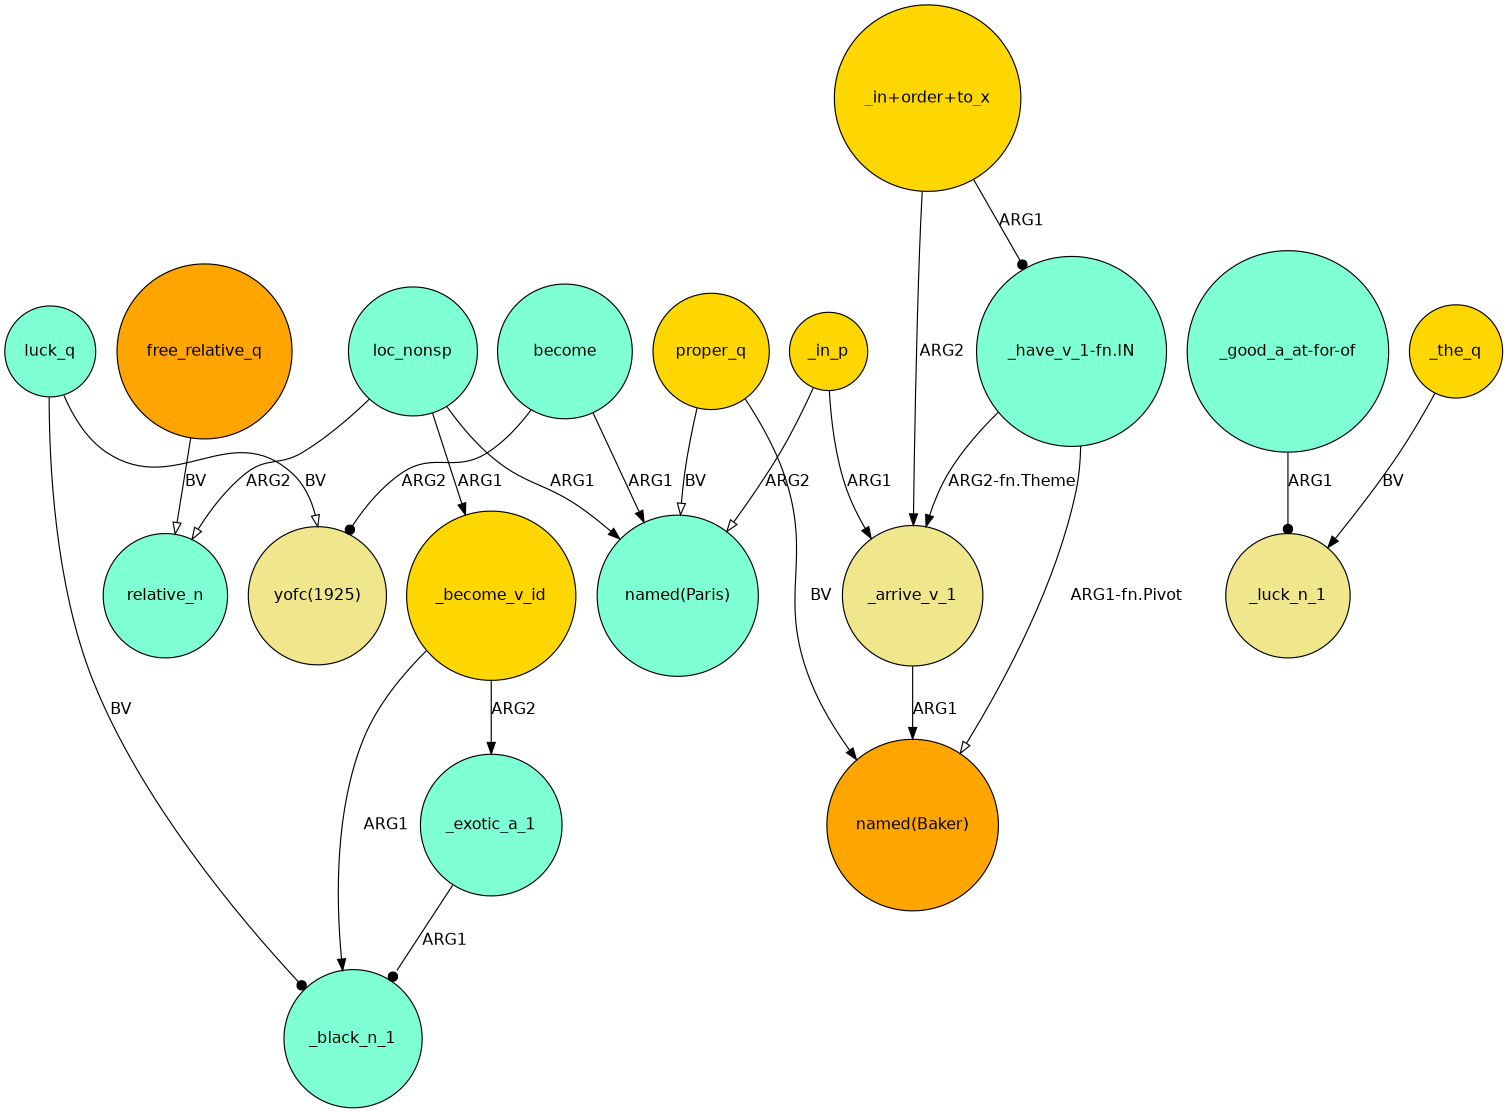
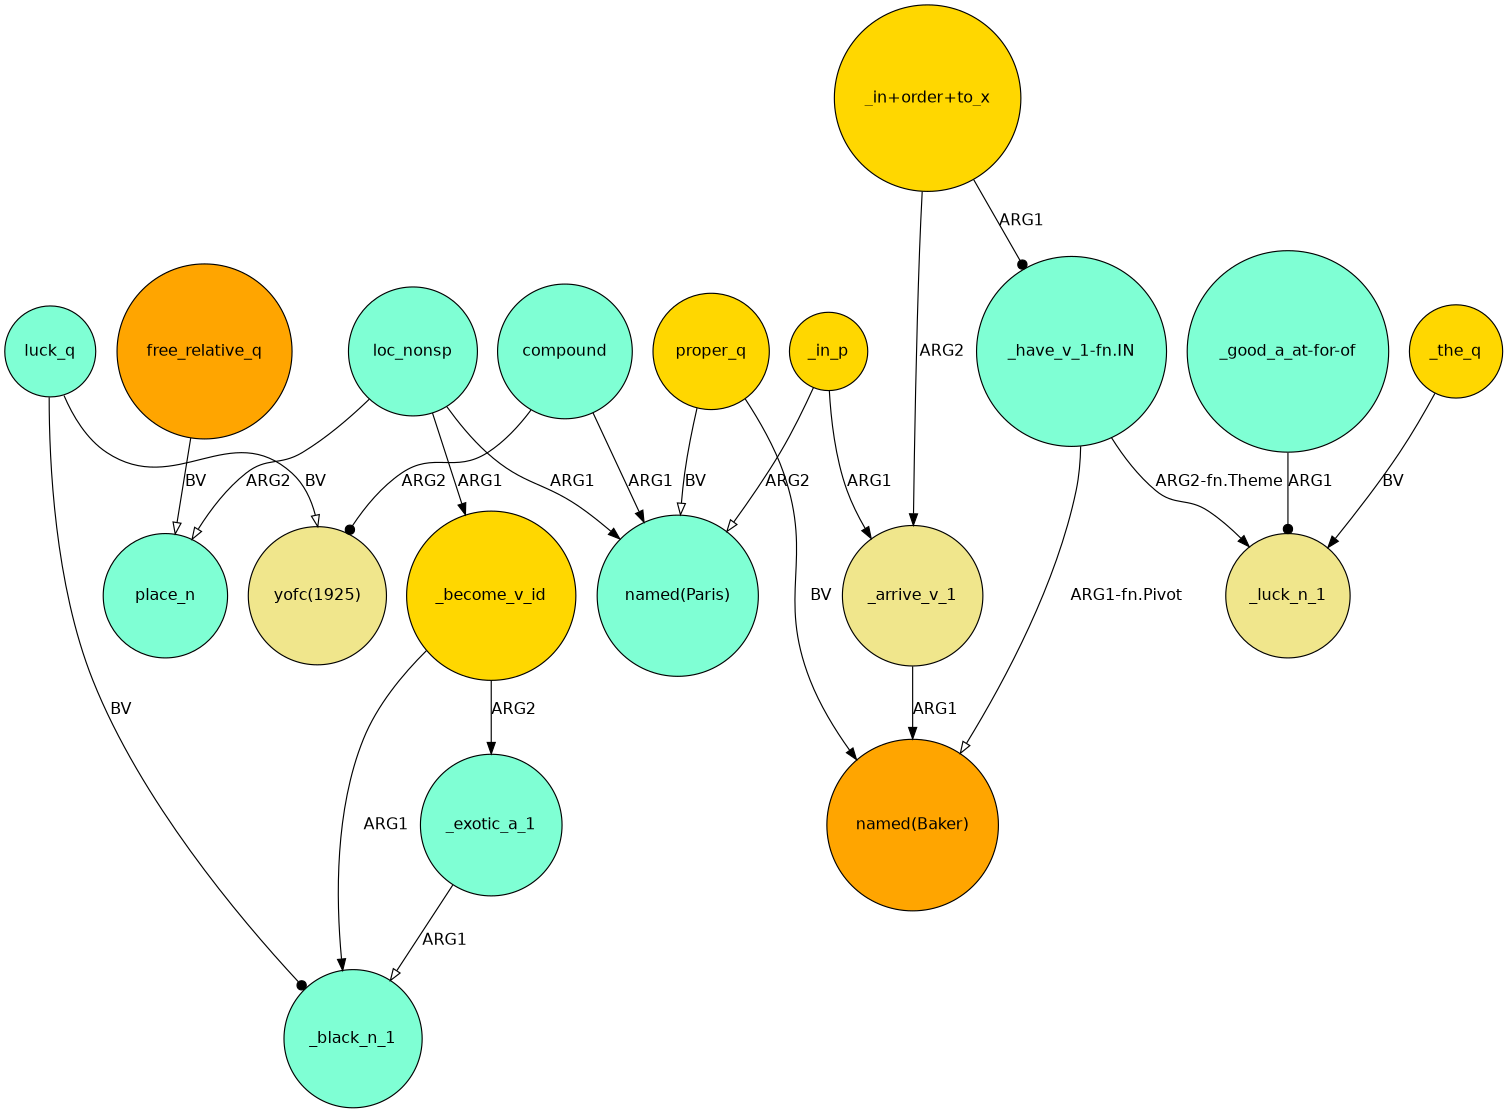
(565, 351) -> (565, 351)
(957, 460) -> (1169, 498)
(165, 596) -> (165, 596)
(425, 928) -> (425, 928)
